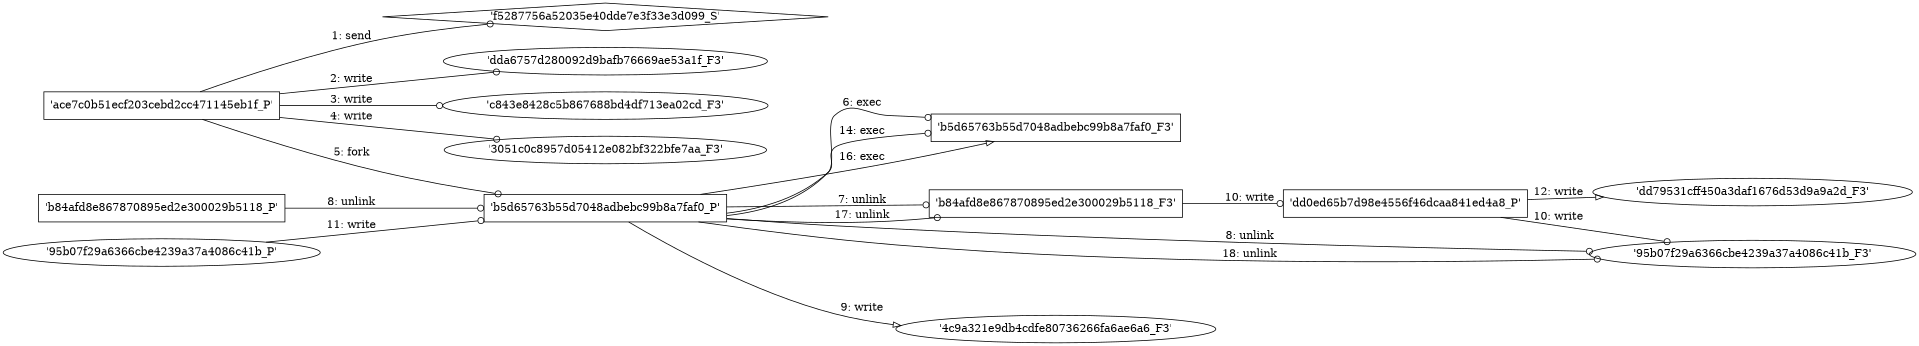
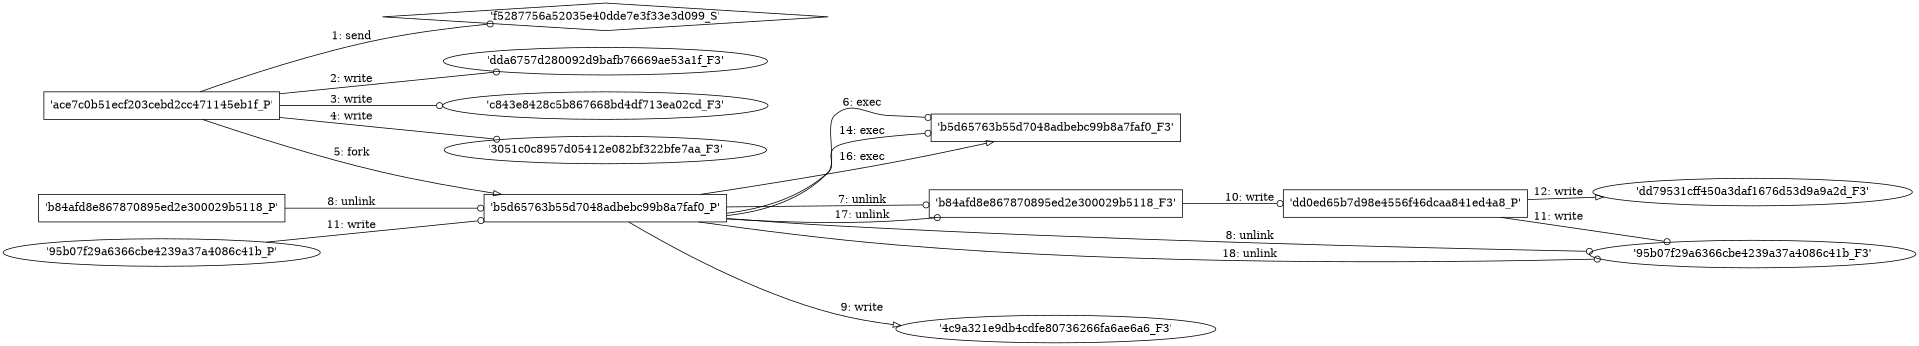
(605, 106) -> (605, 106)
(347, 163) -> (346, 163)
(1558, 217) -> (1558, 217)
